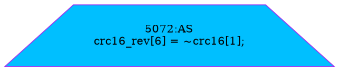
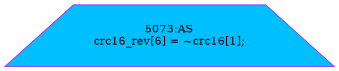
(170, 36) -> (170, 36)
